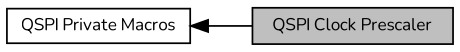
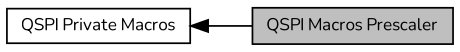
(353, 26) -> (353, 26)
